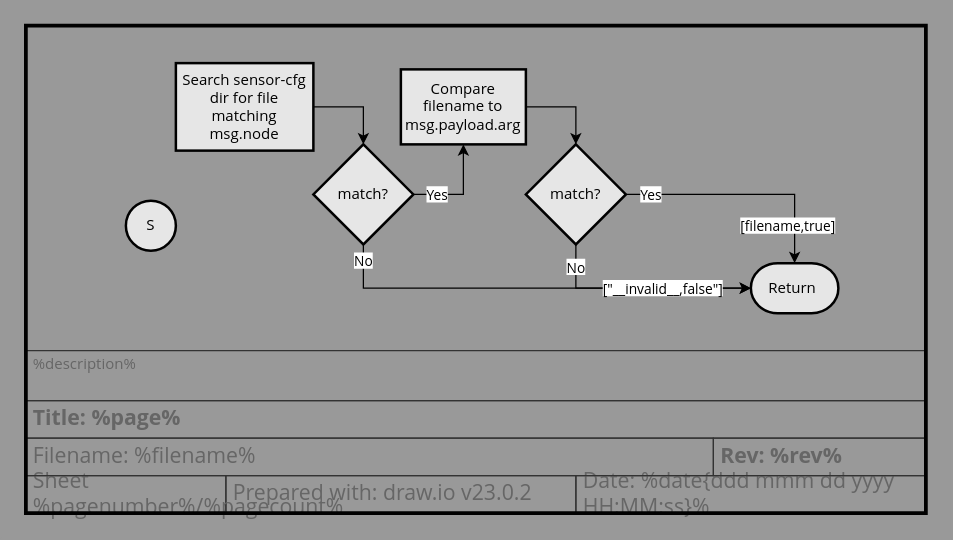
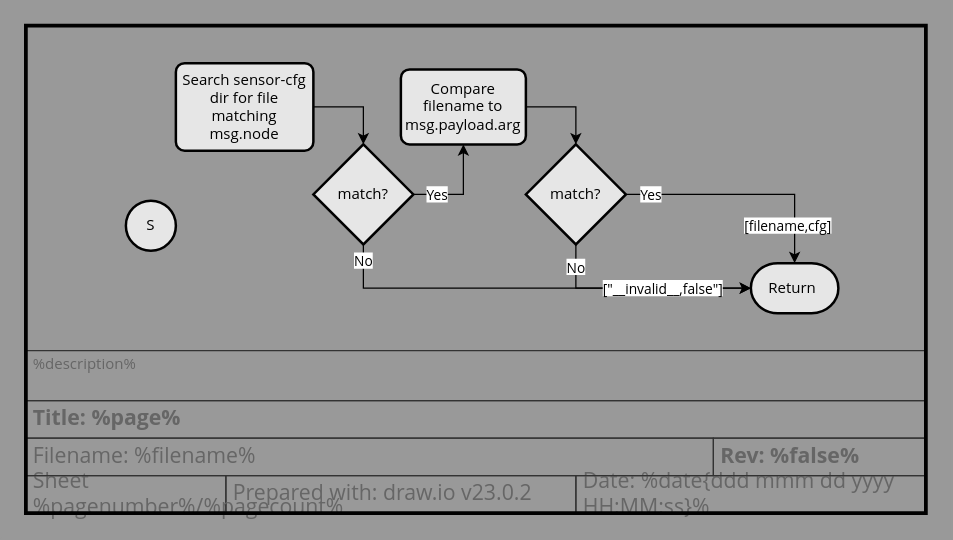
(244, 107) -> (244, 107)
(463, 107) -> (463, 107)
(788, 226) -> (788, 226)
(775, 456) -> (784, 456)
